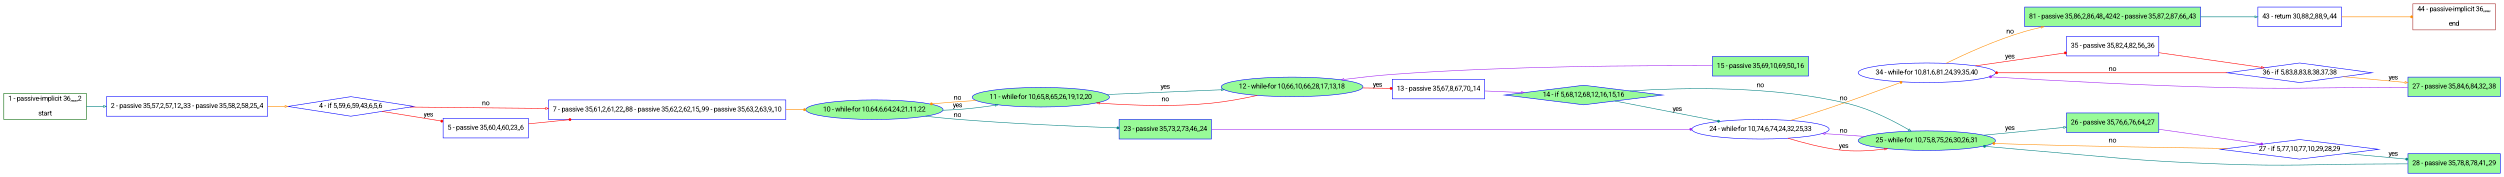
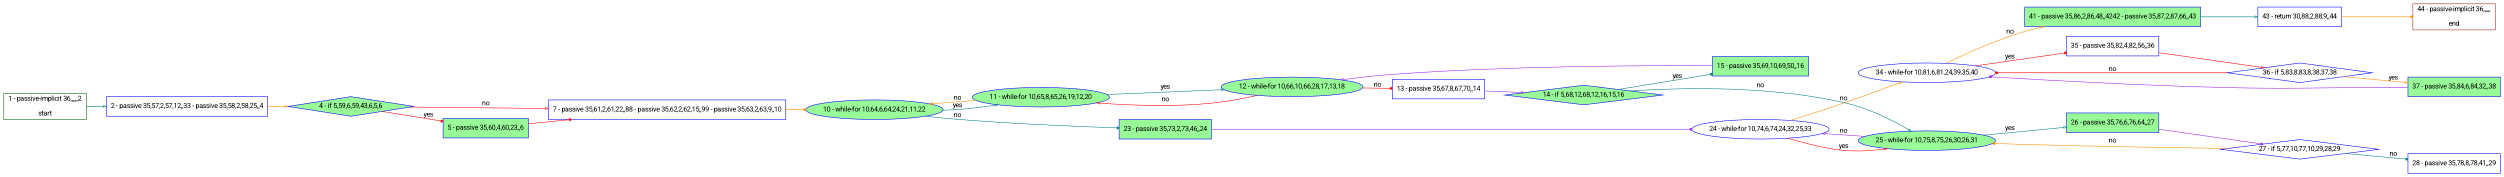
(2113, 17) -> (2113, 17)
(1378, 85) -> (1378, 85)
(2454, 87) -> (2454, 87)
(1851, 101) -> (1851, 101)
(351, 106) -> (351, 106)
(1666, 111) -> (1664, 82)
(486, 128) -> (486, 128)
(2393, 154) -> (2393, 154)
(2196, 163) -> none
(2454, 163) -> (2454, 163)
